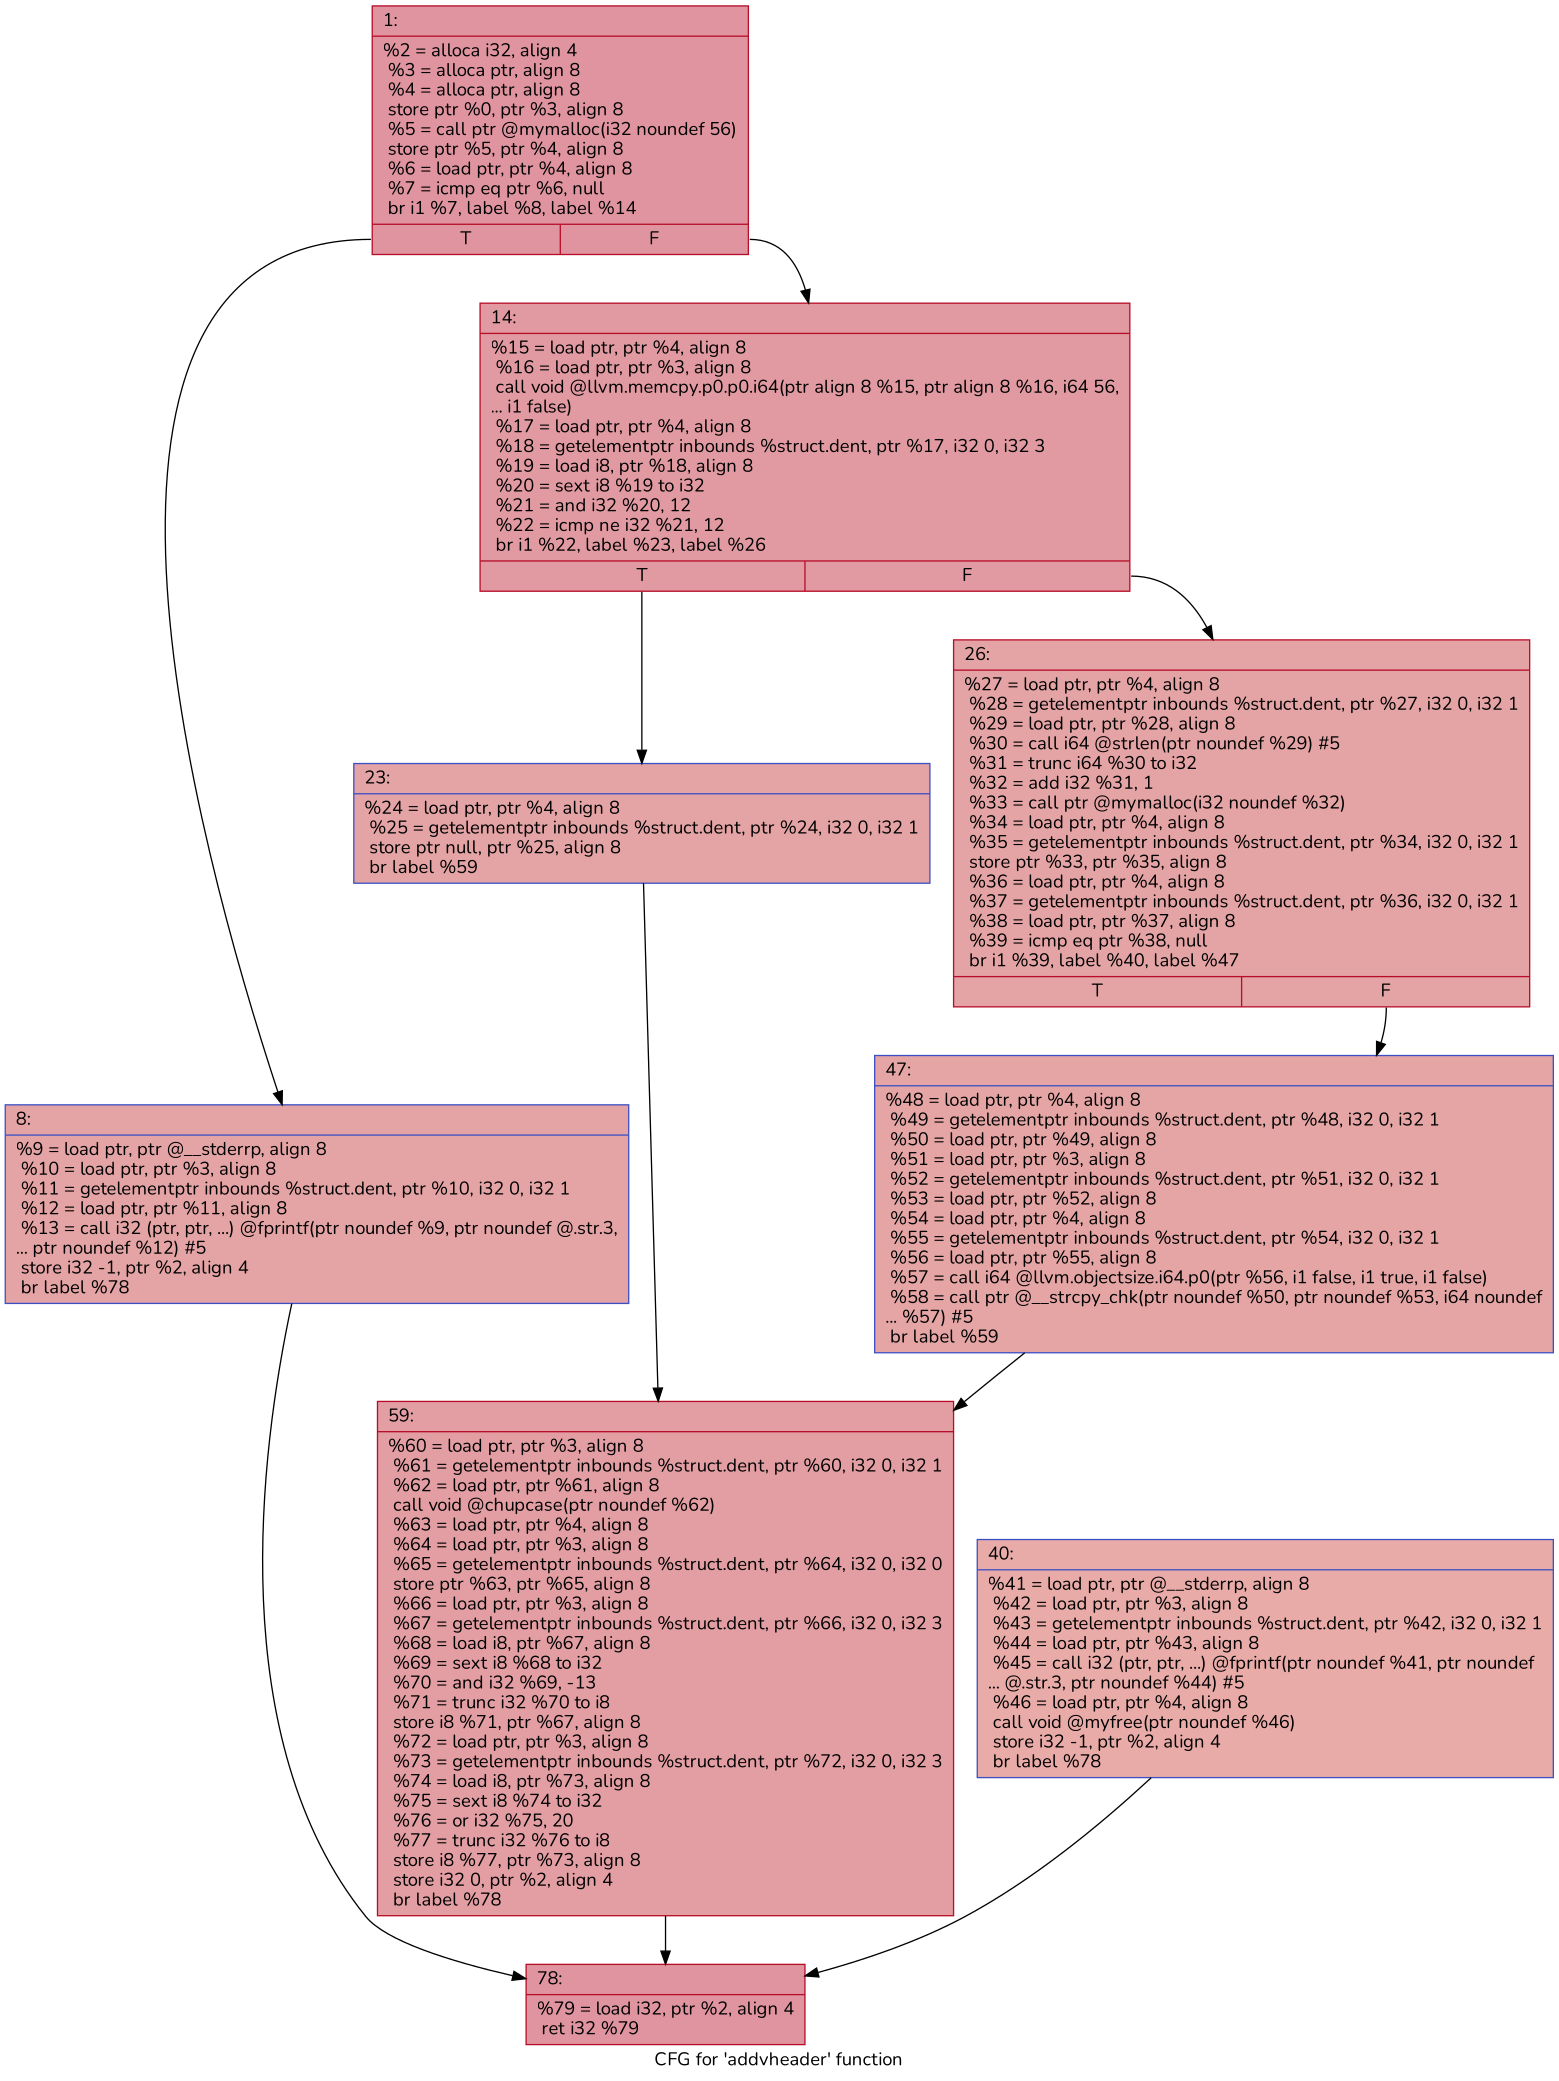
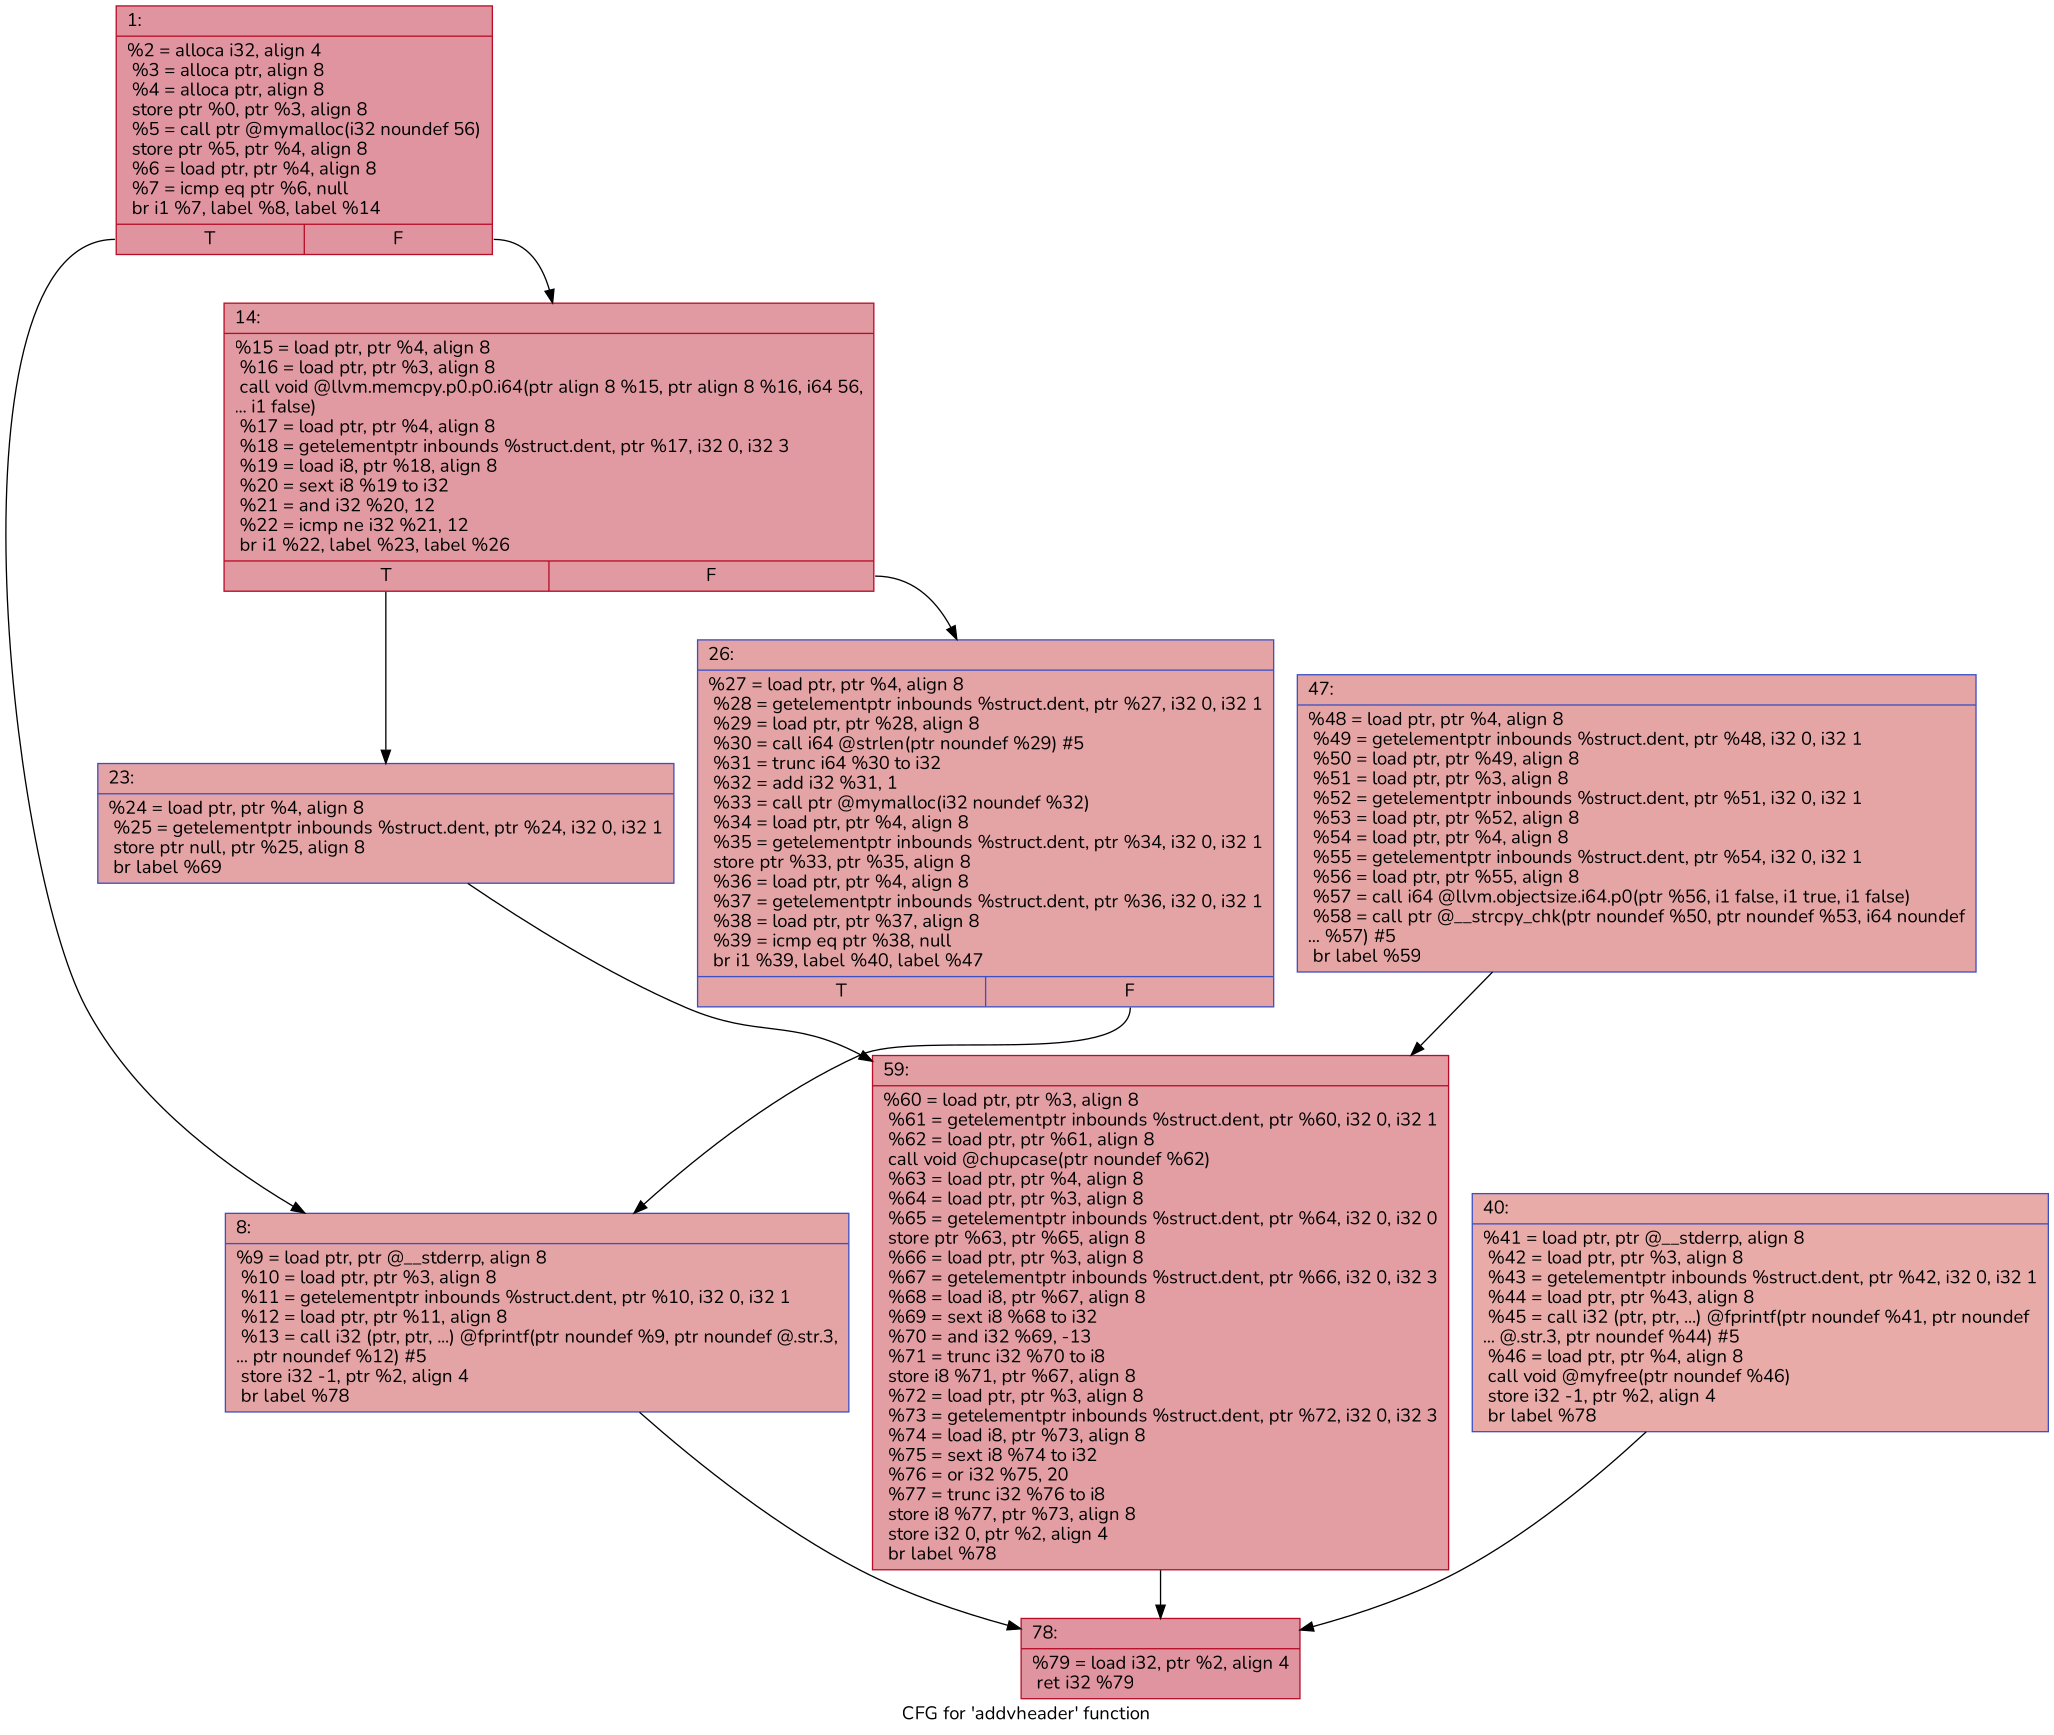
(1242, 823) -> (986, 823)
(422, 867) -> (166, 867)
(1385, 1025) -> (871, 1052)
